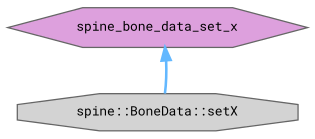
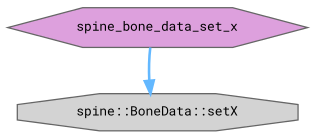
(166, 77) -> (149, 64)
